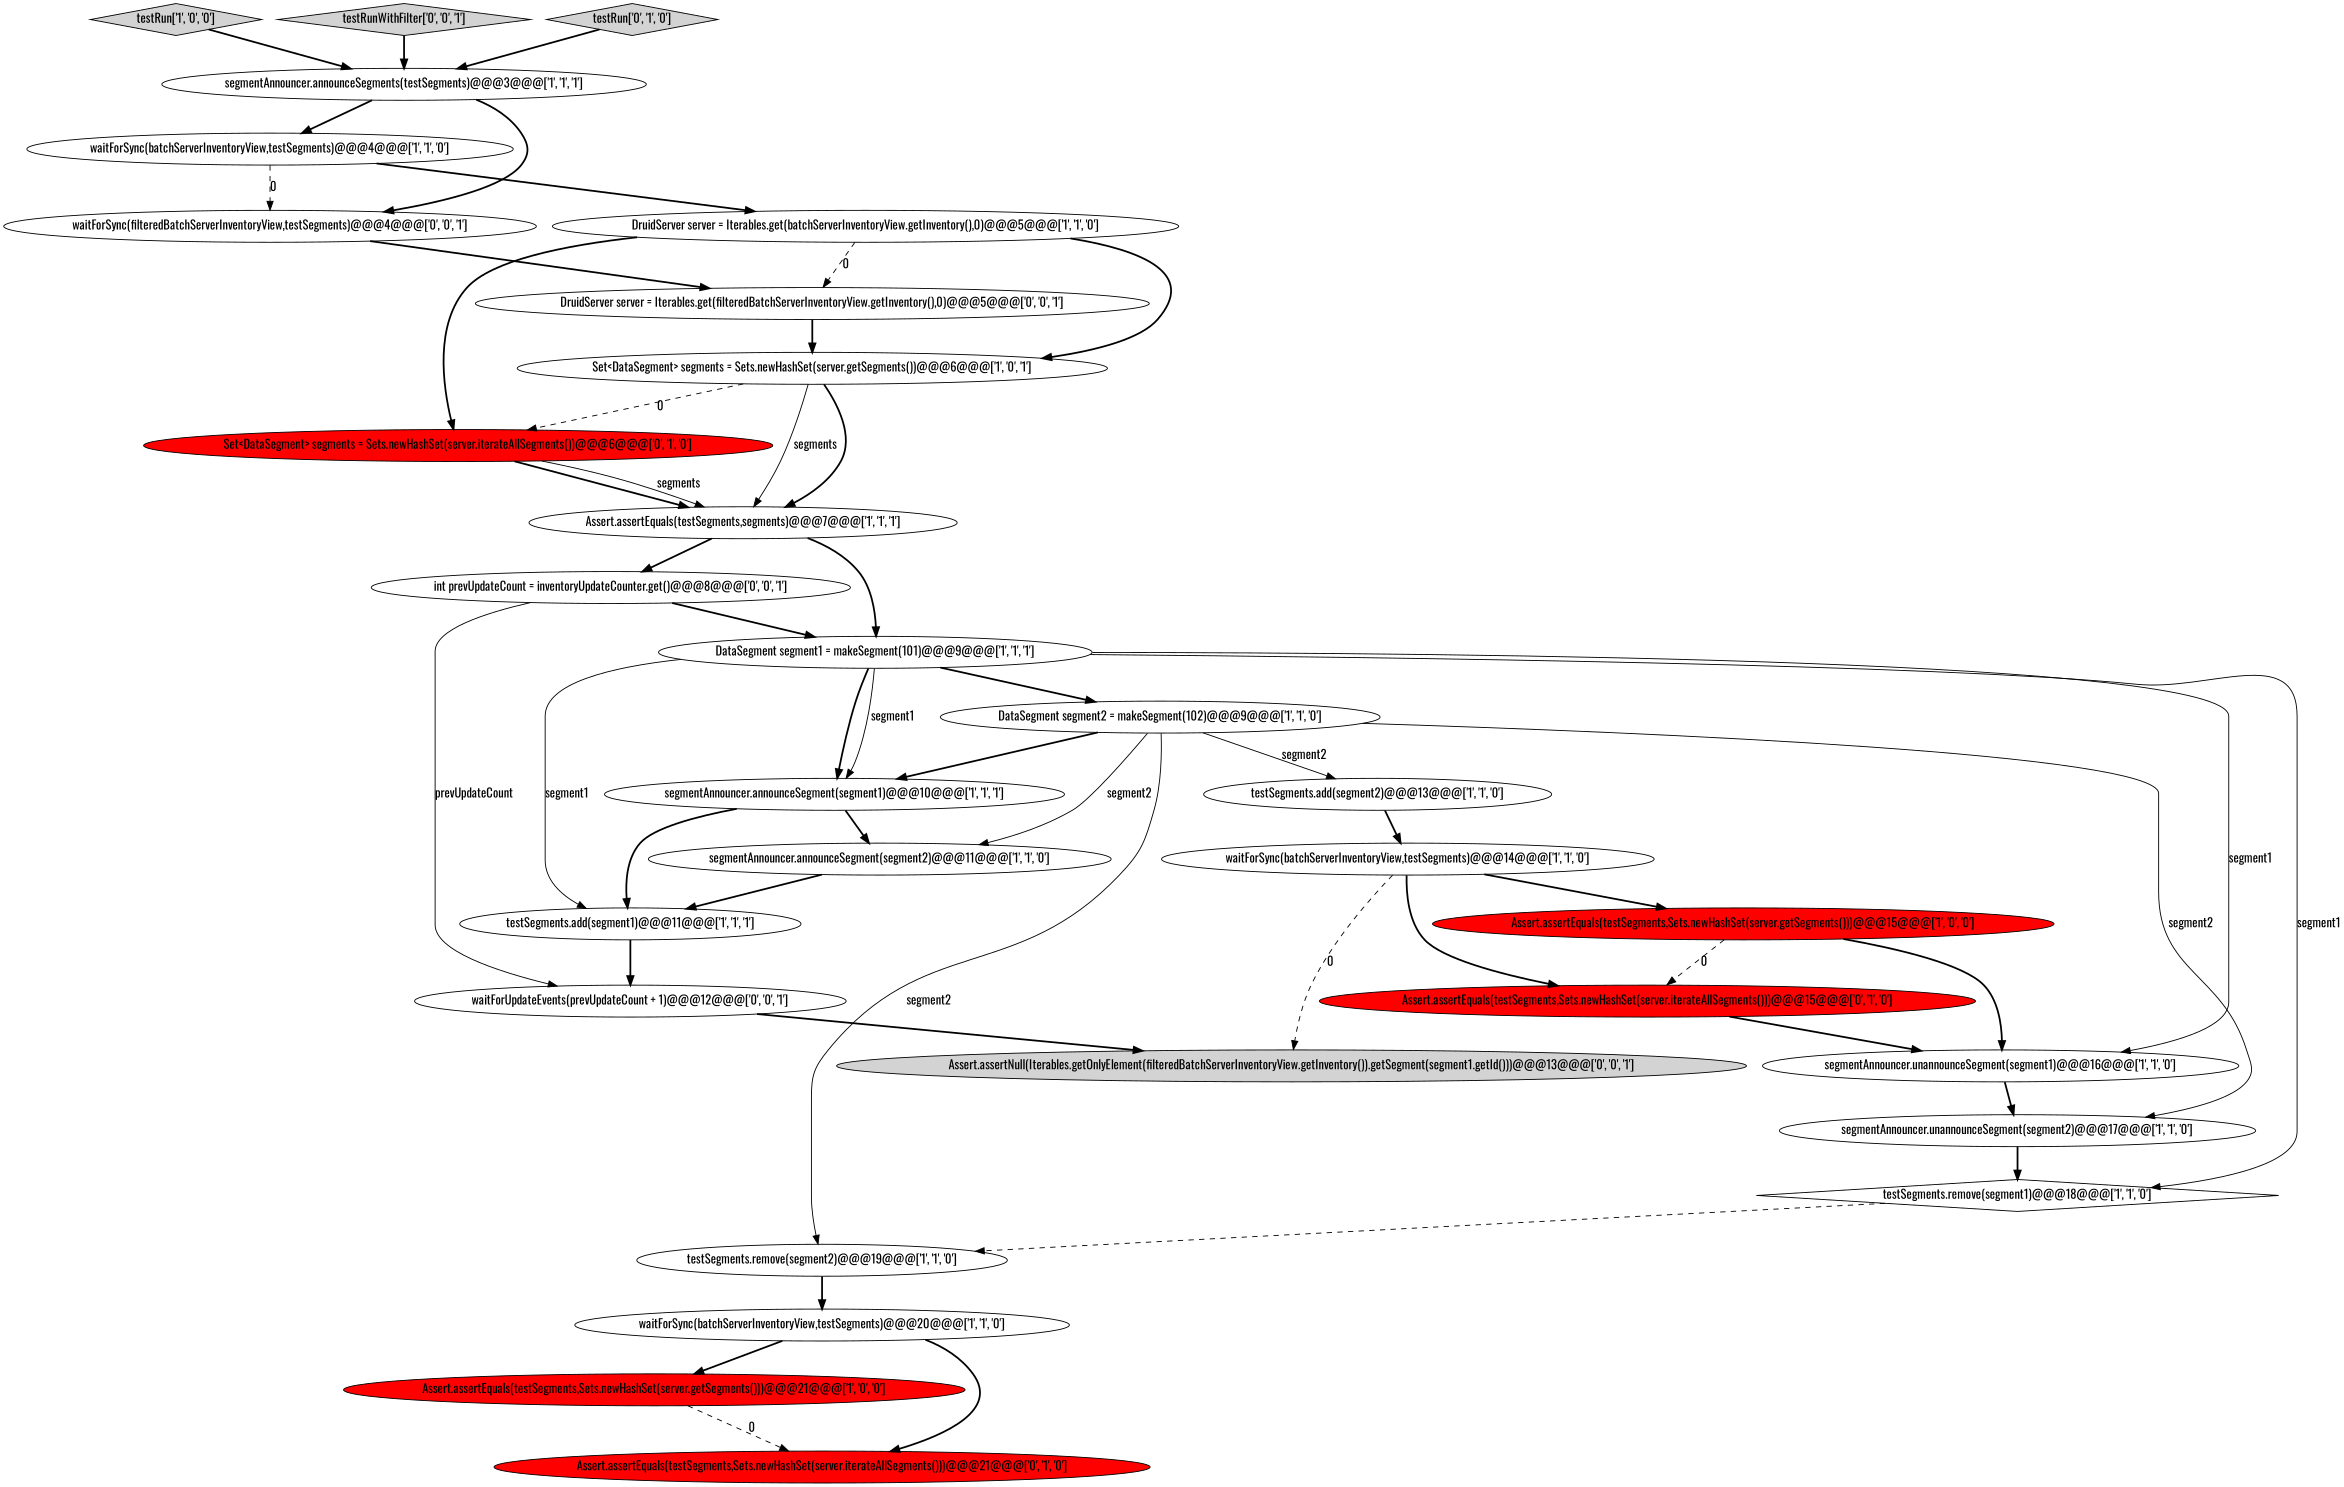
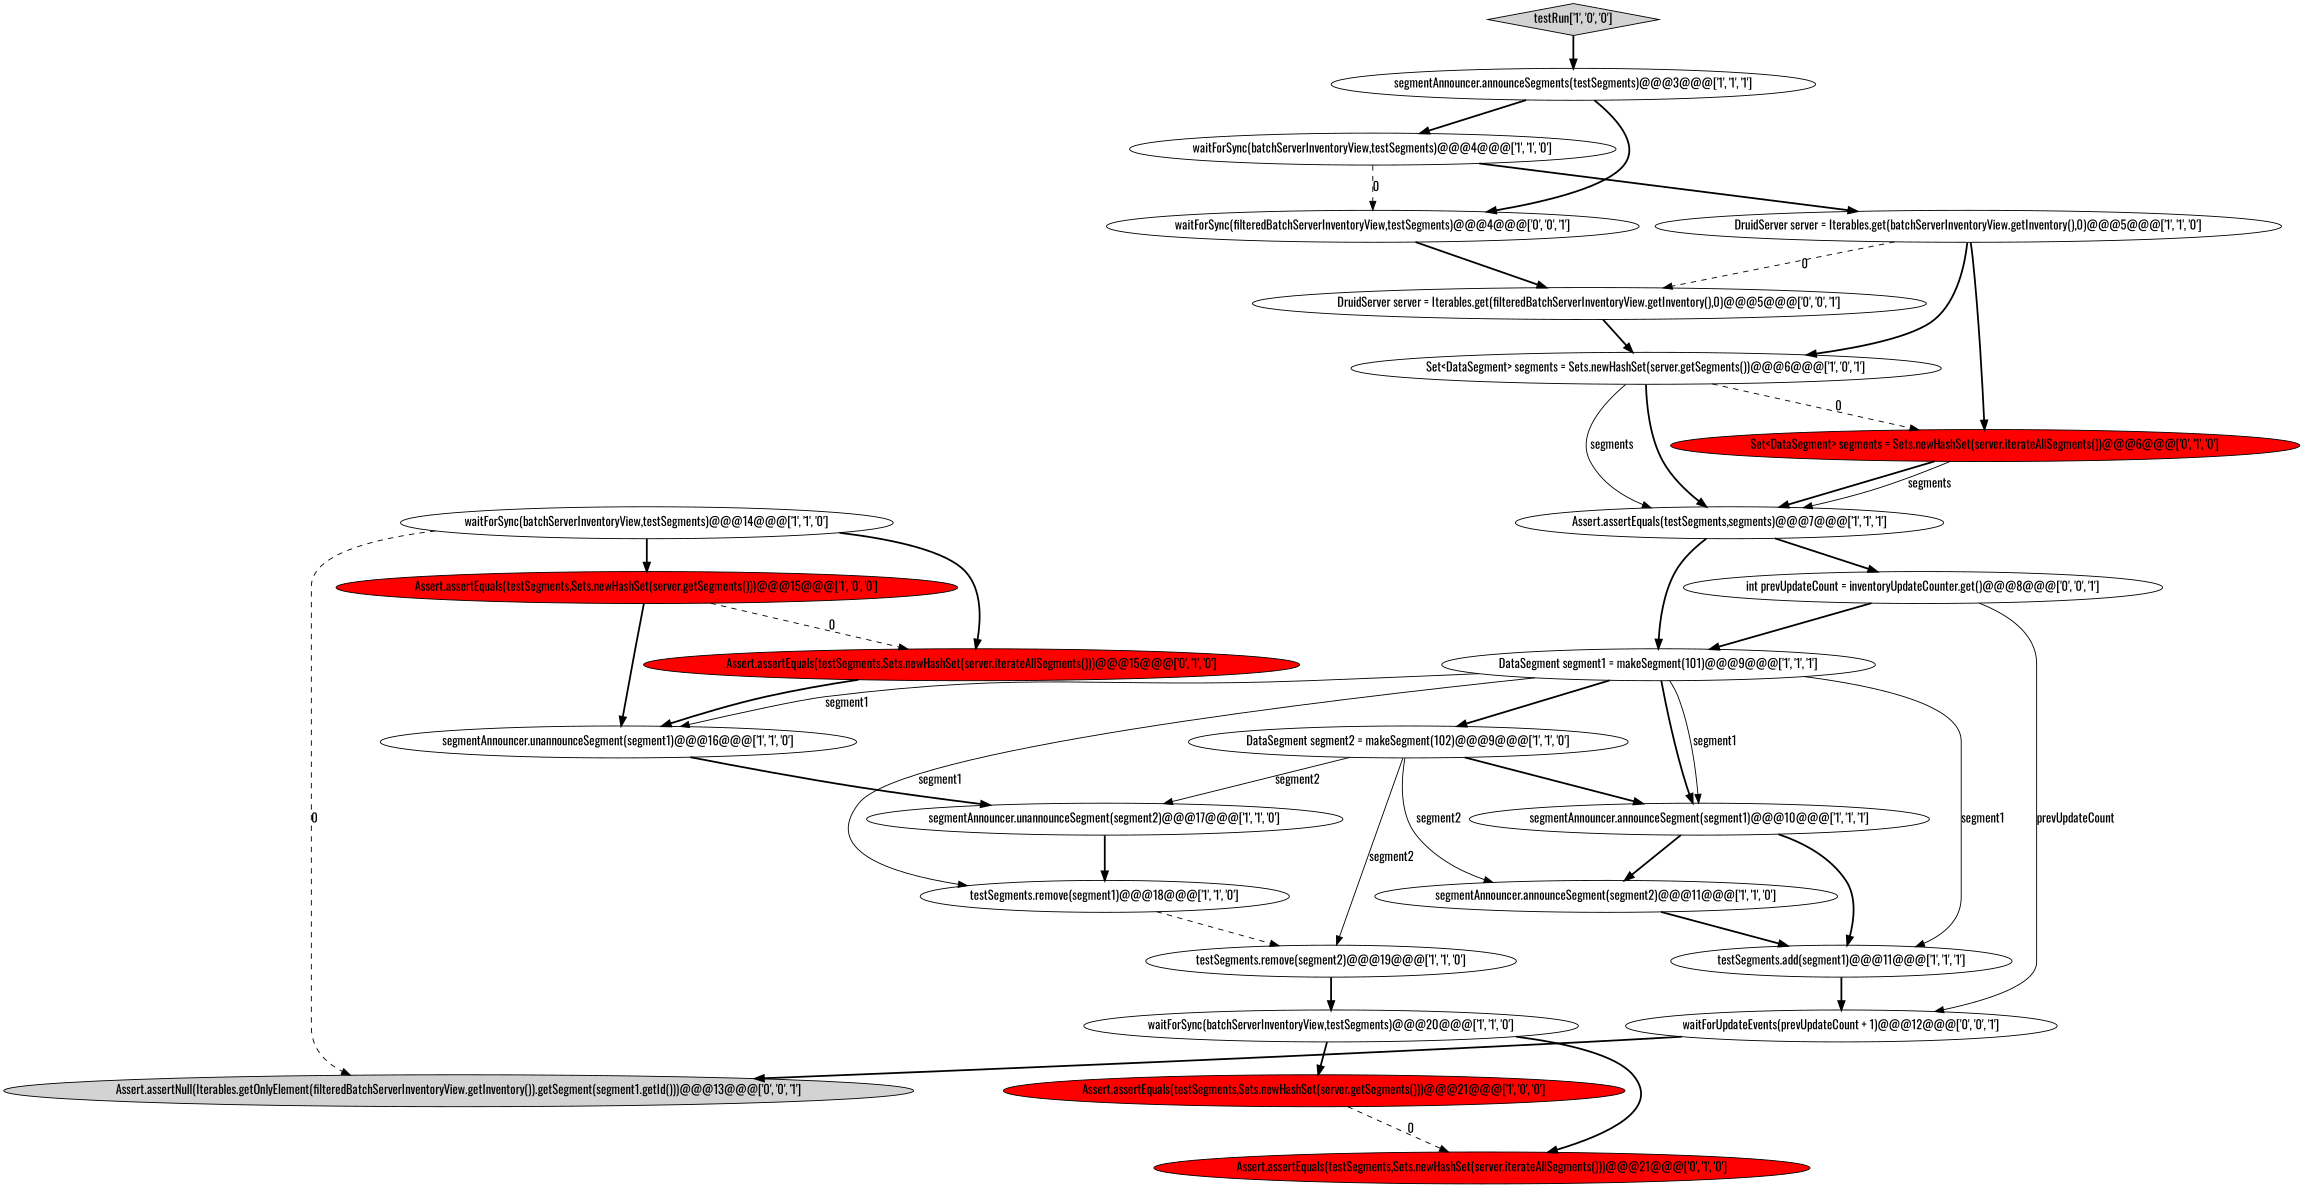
(404, 20) -> none
(632, 20) -> none
(1378, 794) -> none
(2018, 1195) -> (1105, 896)
